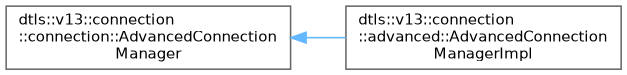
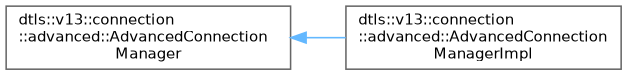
(148, 38) -> (148, 38)
